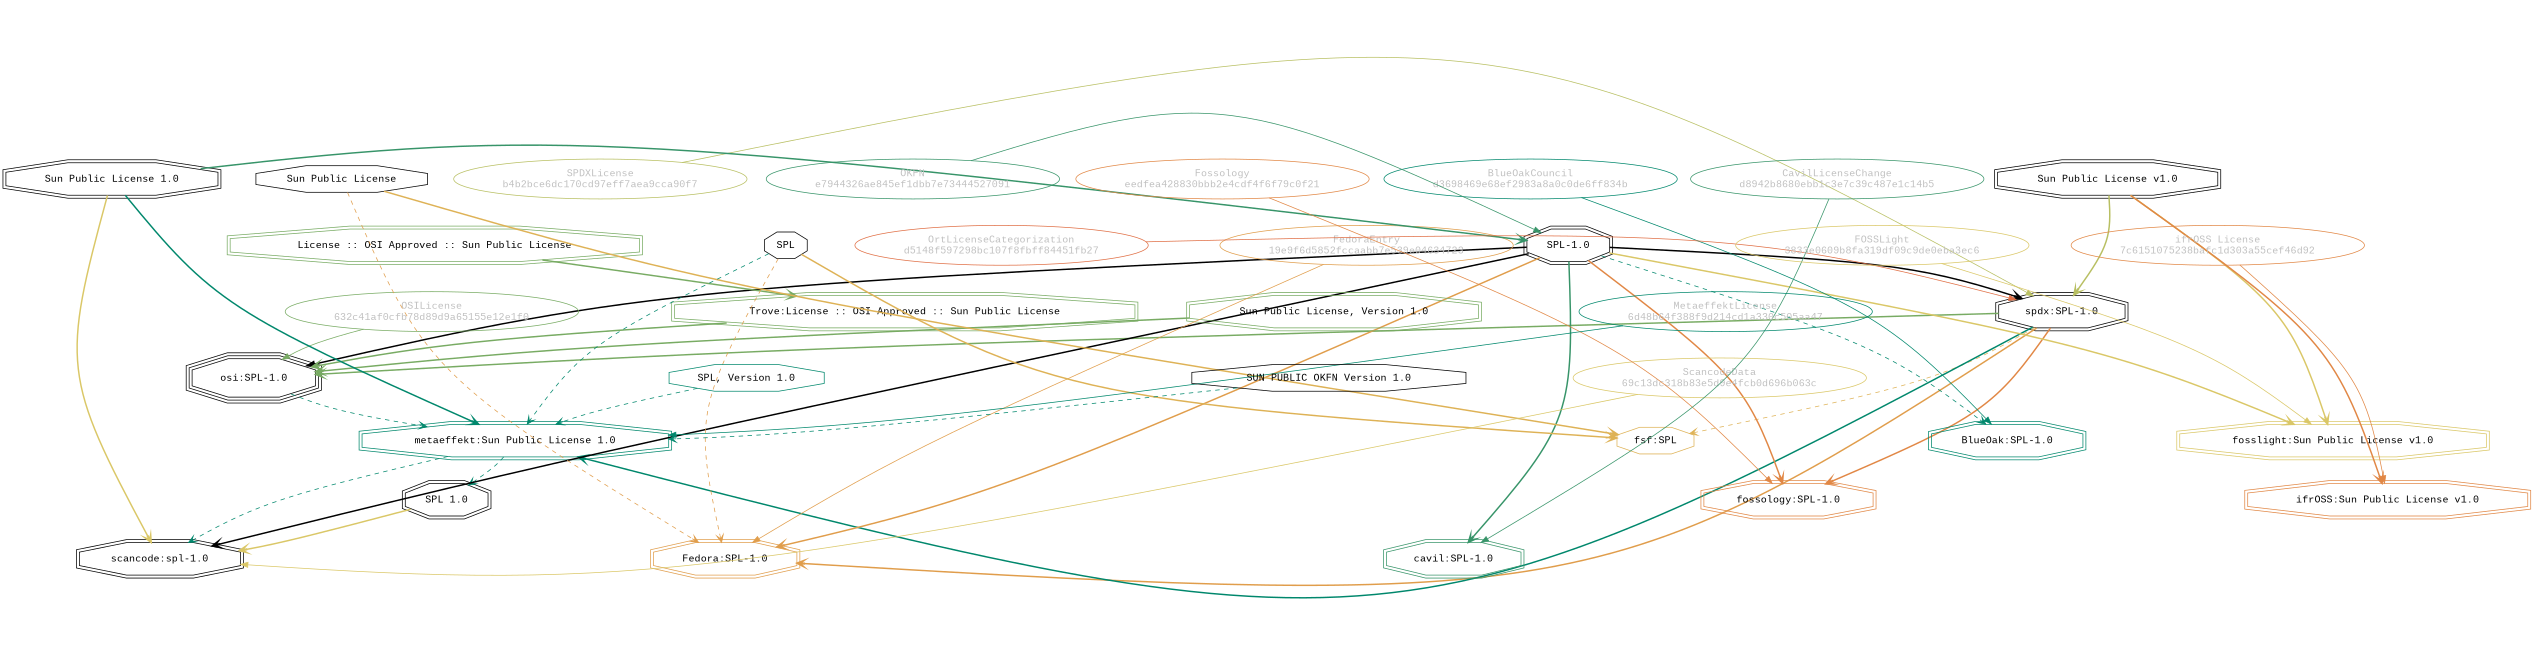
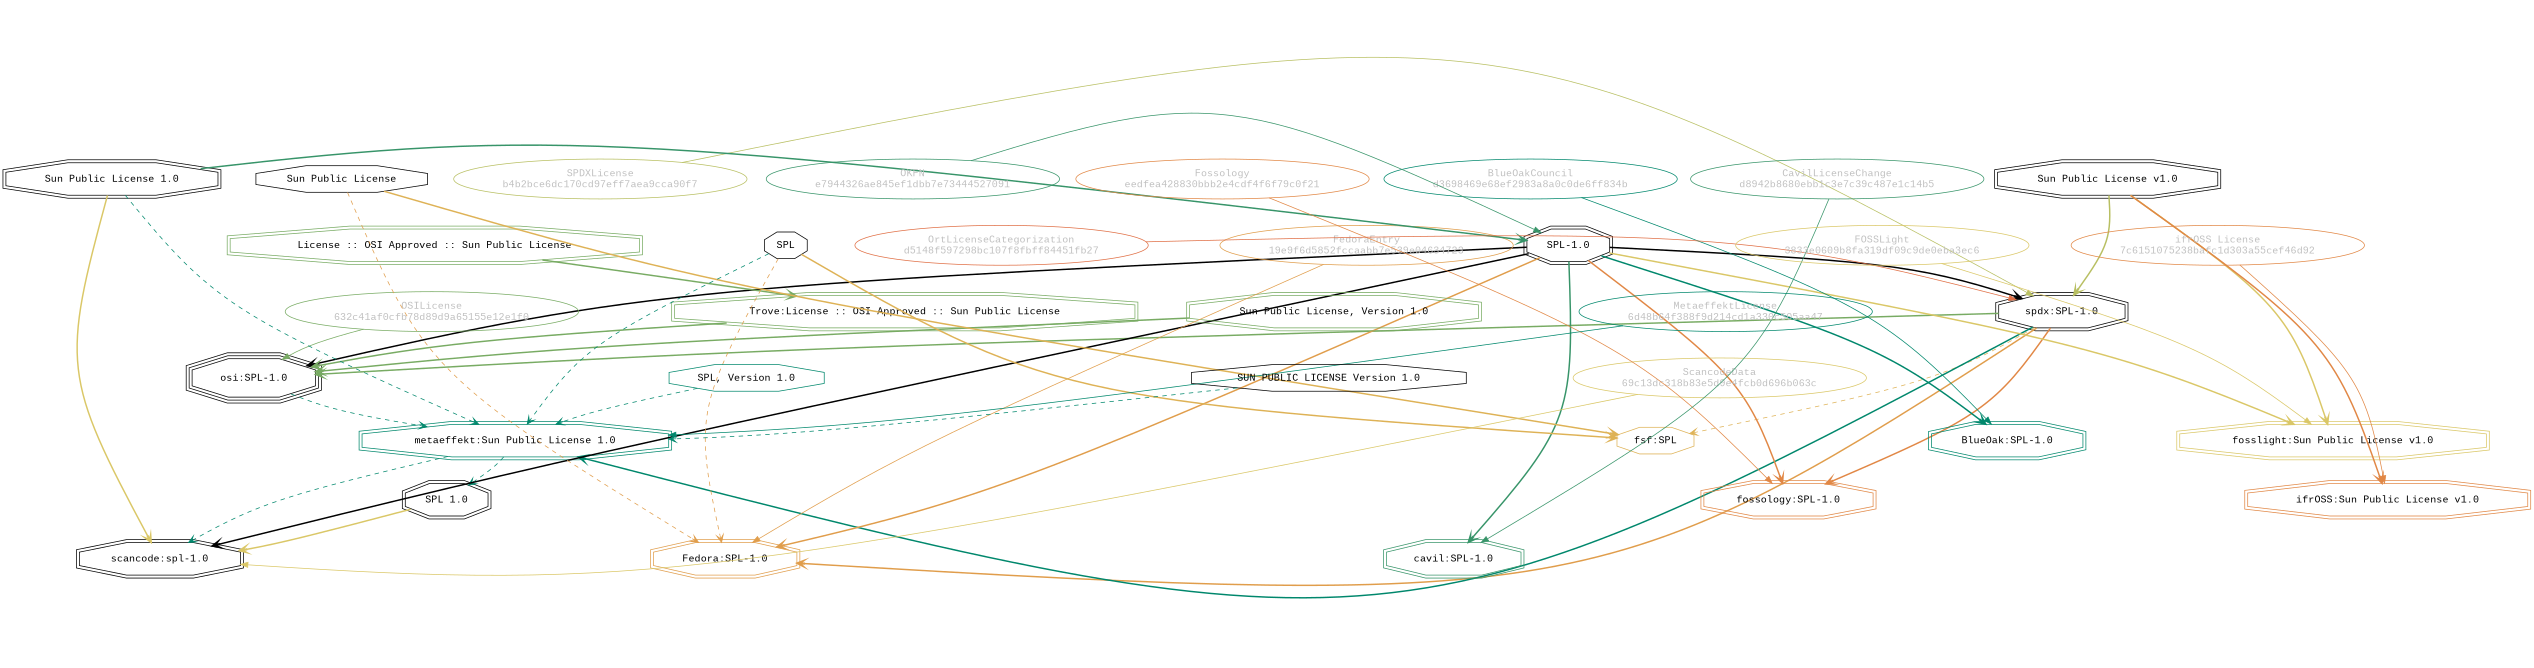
(917, 278) -> (917, 278)
(1808, 324) -> (1808, 324)
(282, 332) -> (282, 332)
(1329, 378) -> (1329, 378)
